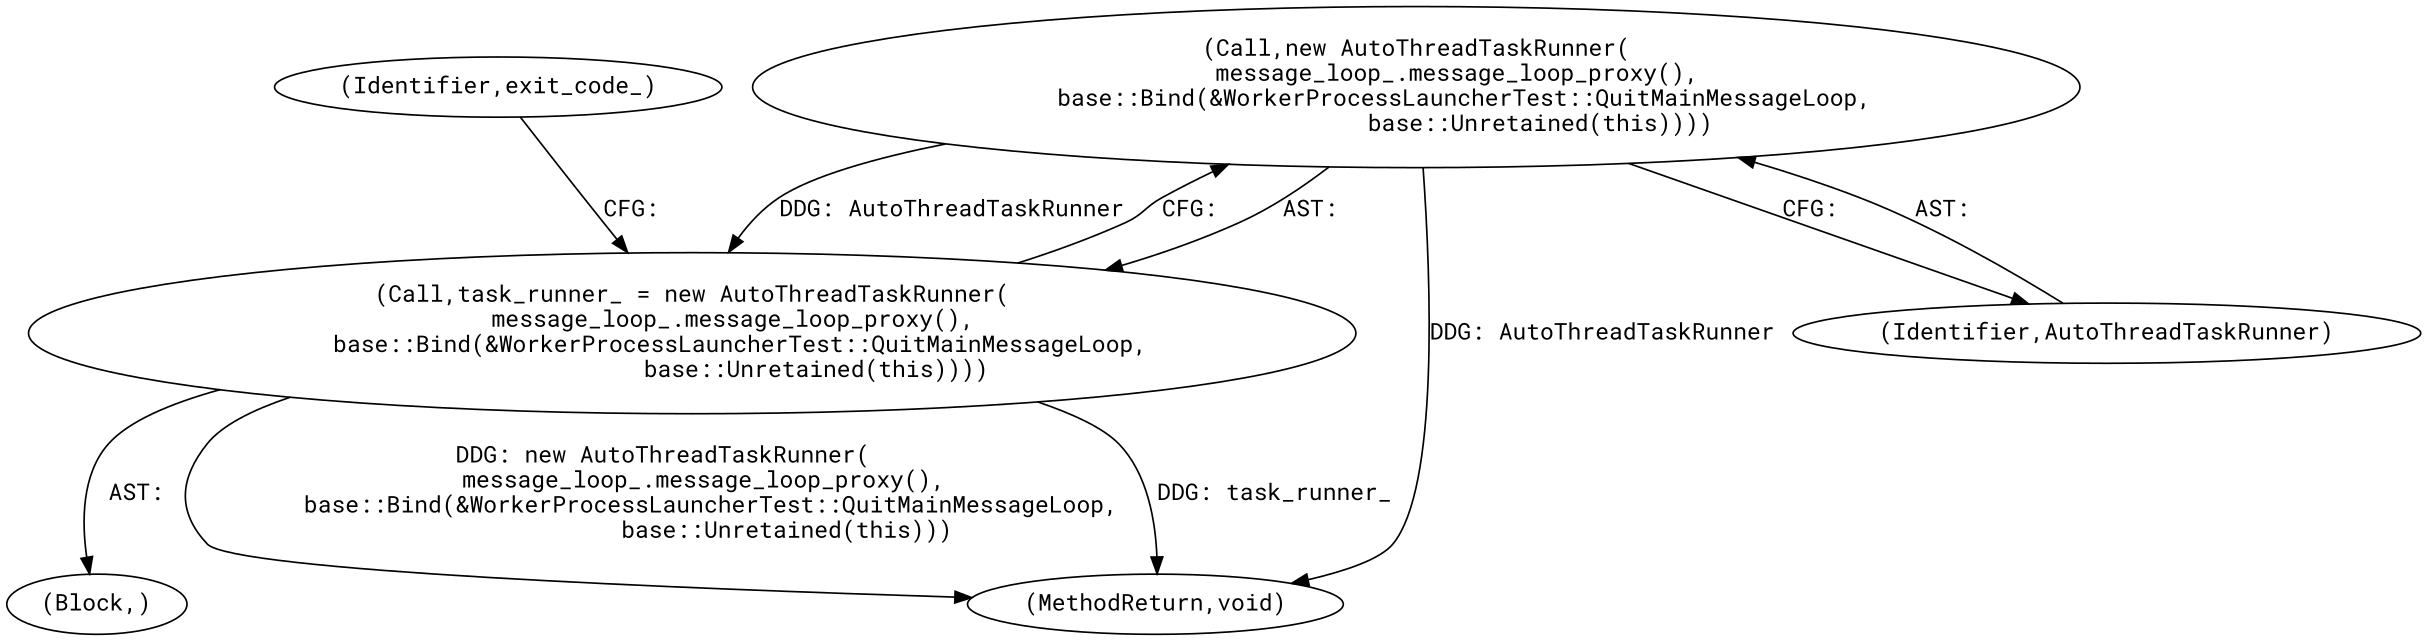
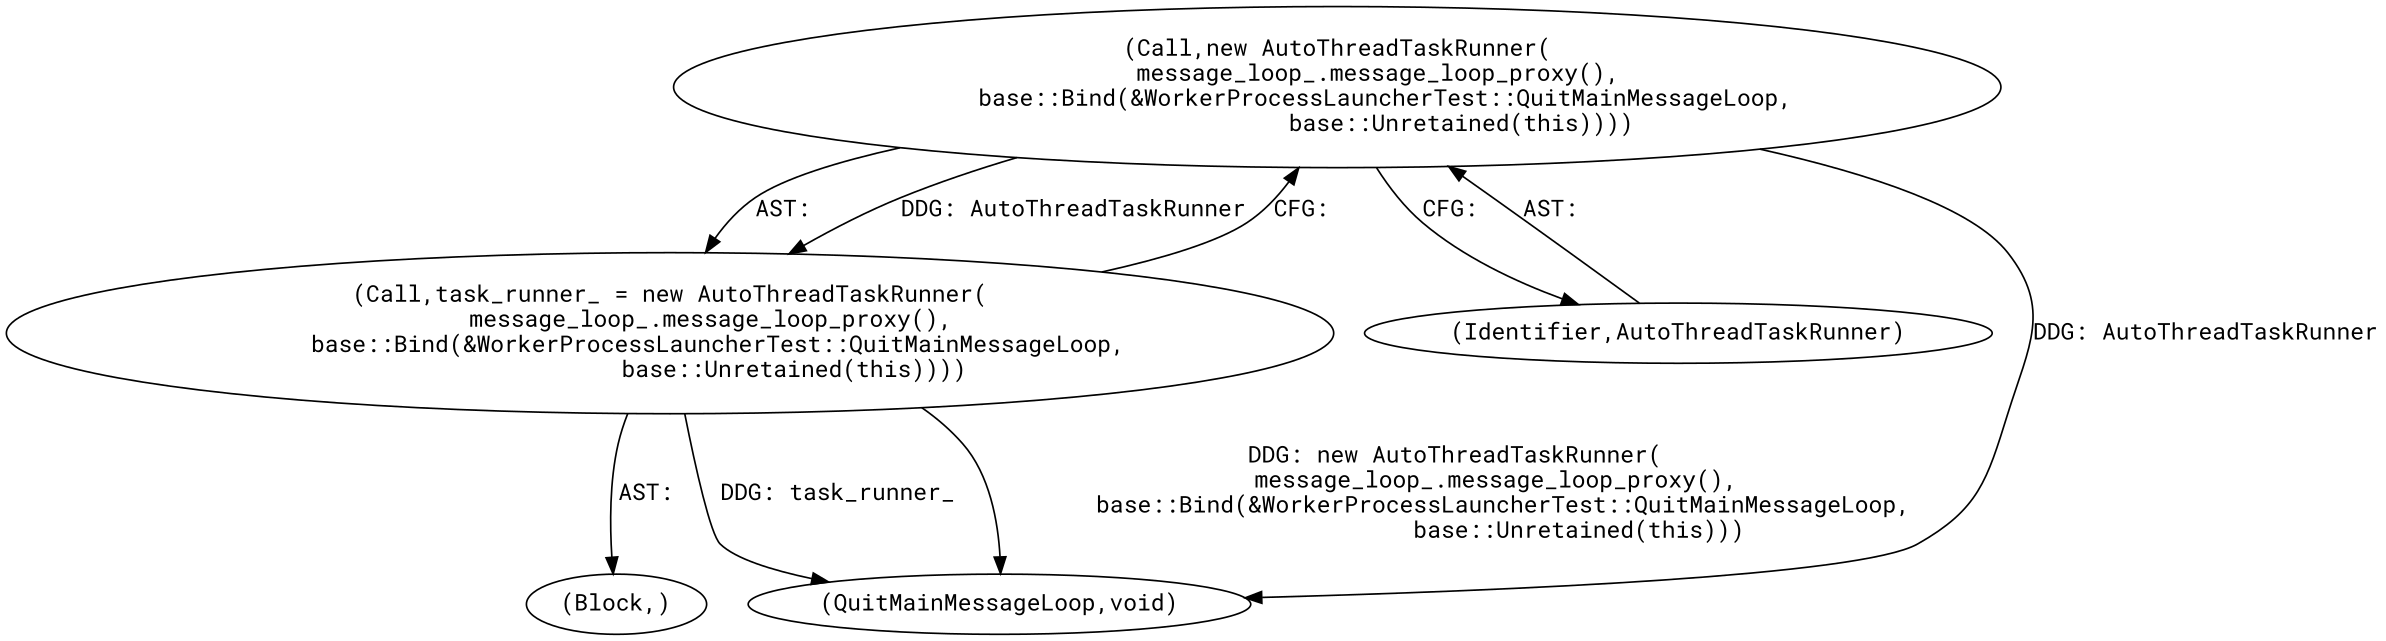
(498, 87) -> none
(1155, 604) -> (999, 604)
